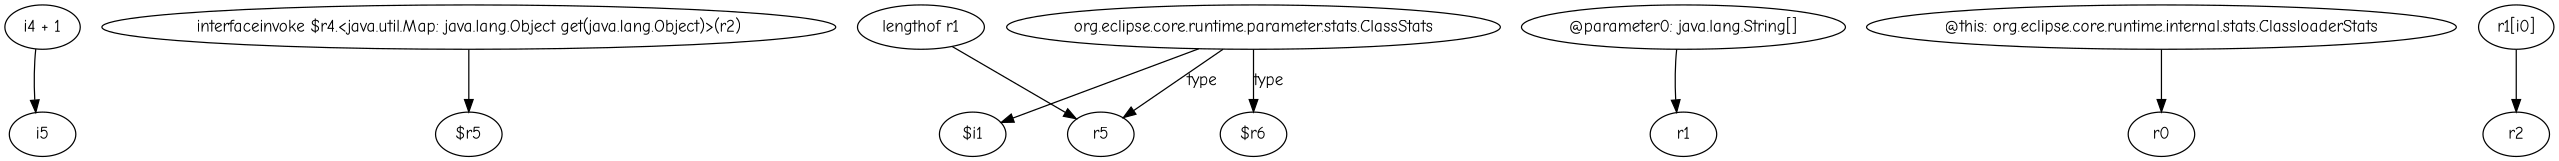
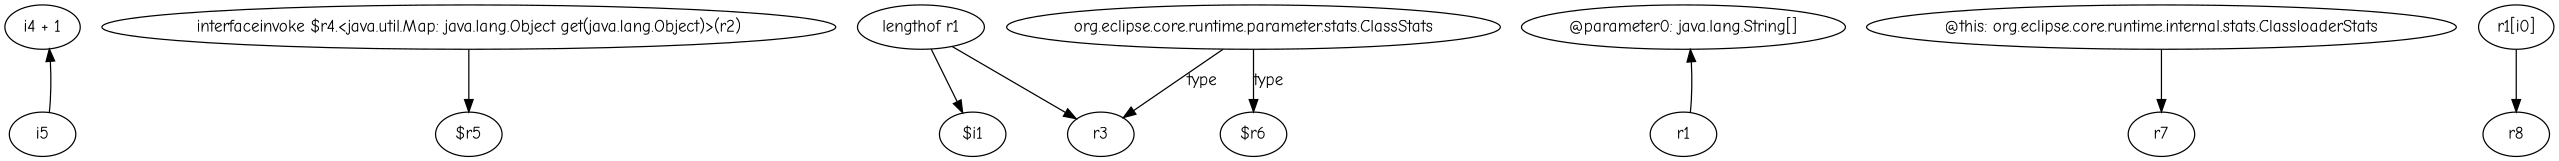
(34, 74) -> (51, 87)
(1675, 75) -> (1692, 87)
(1106, 83) -> (944, 75)
(1101, 134) -> (1101, 134)
(2161, 134) -> (2161, 134)
(2516, 134) -> (2516, 134)
